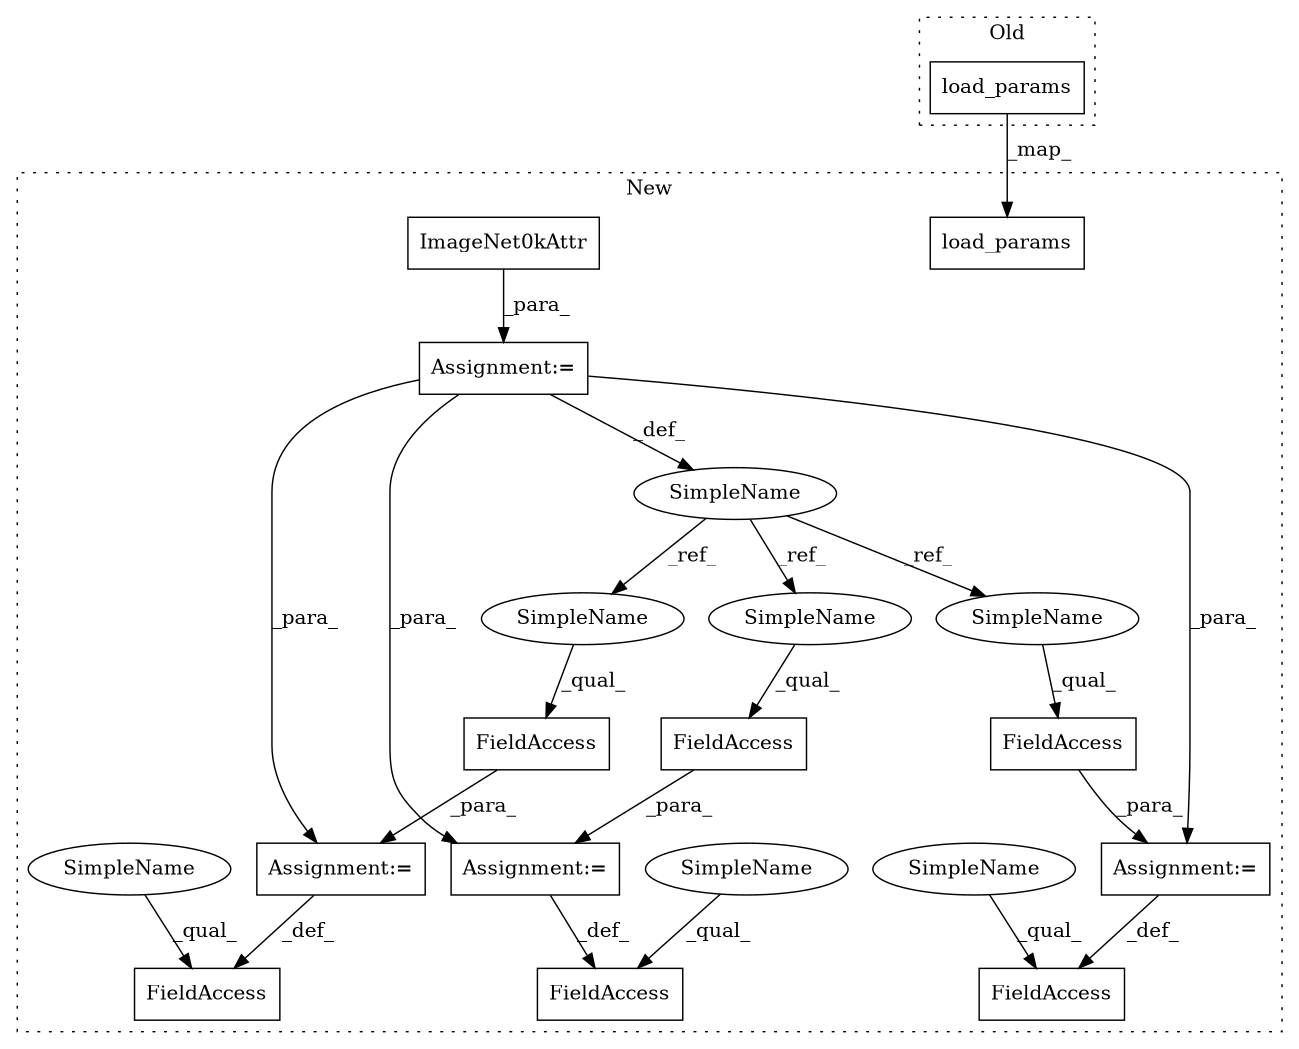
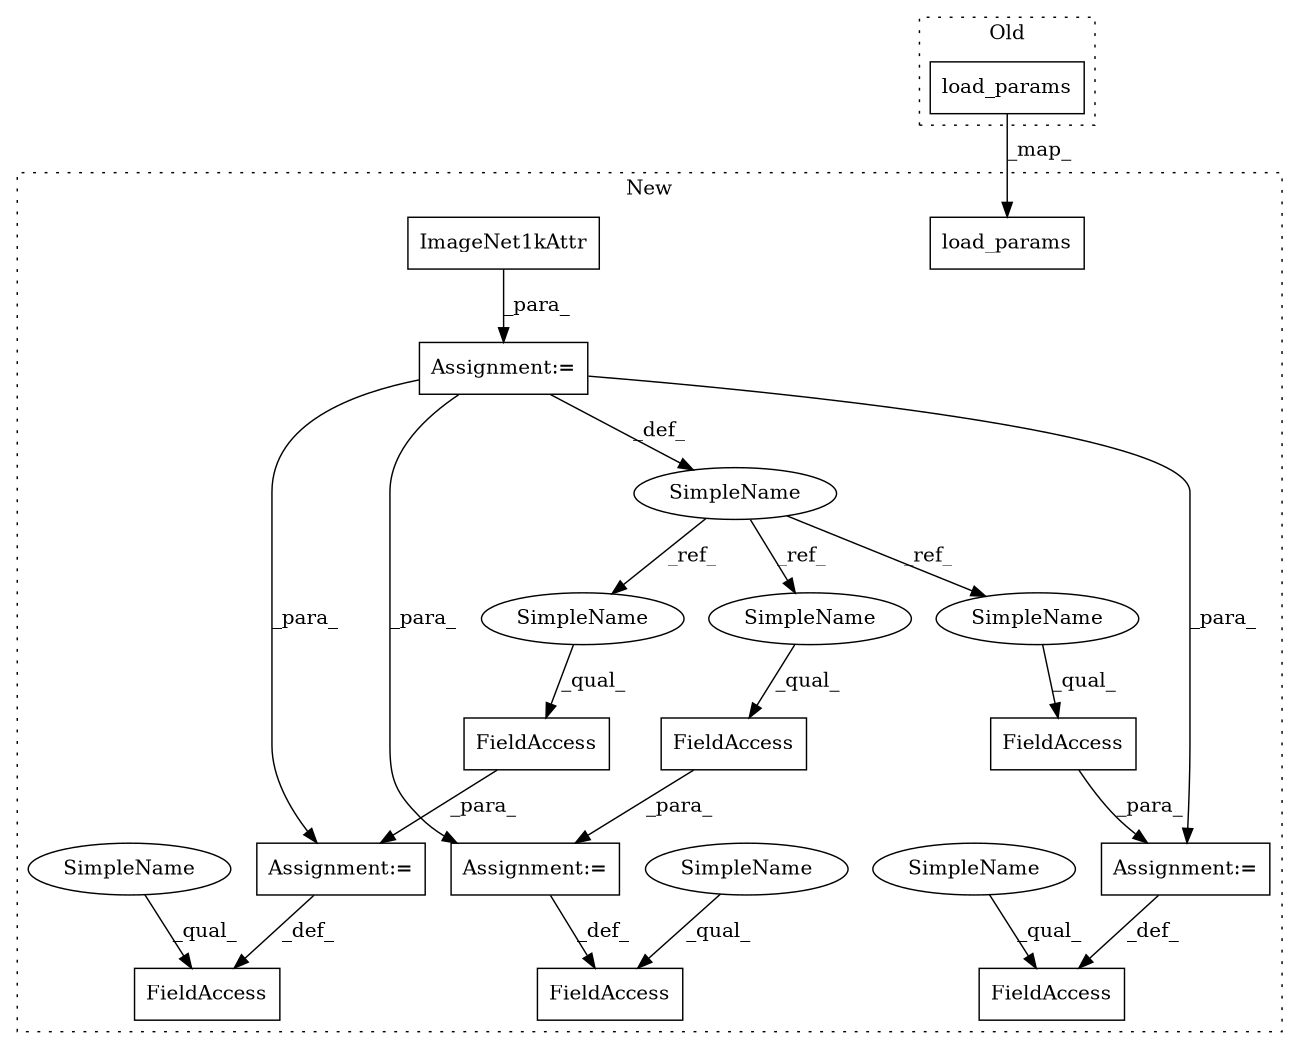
(504, 243) -> (504, 243)
